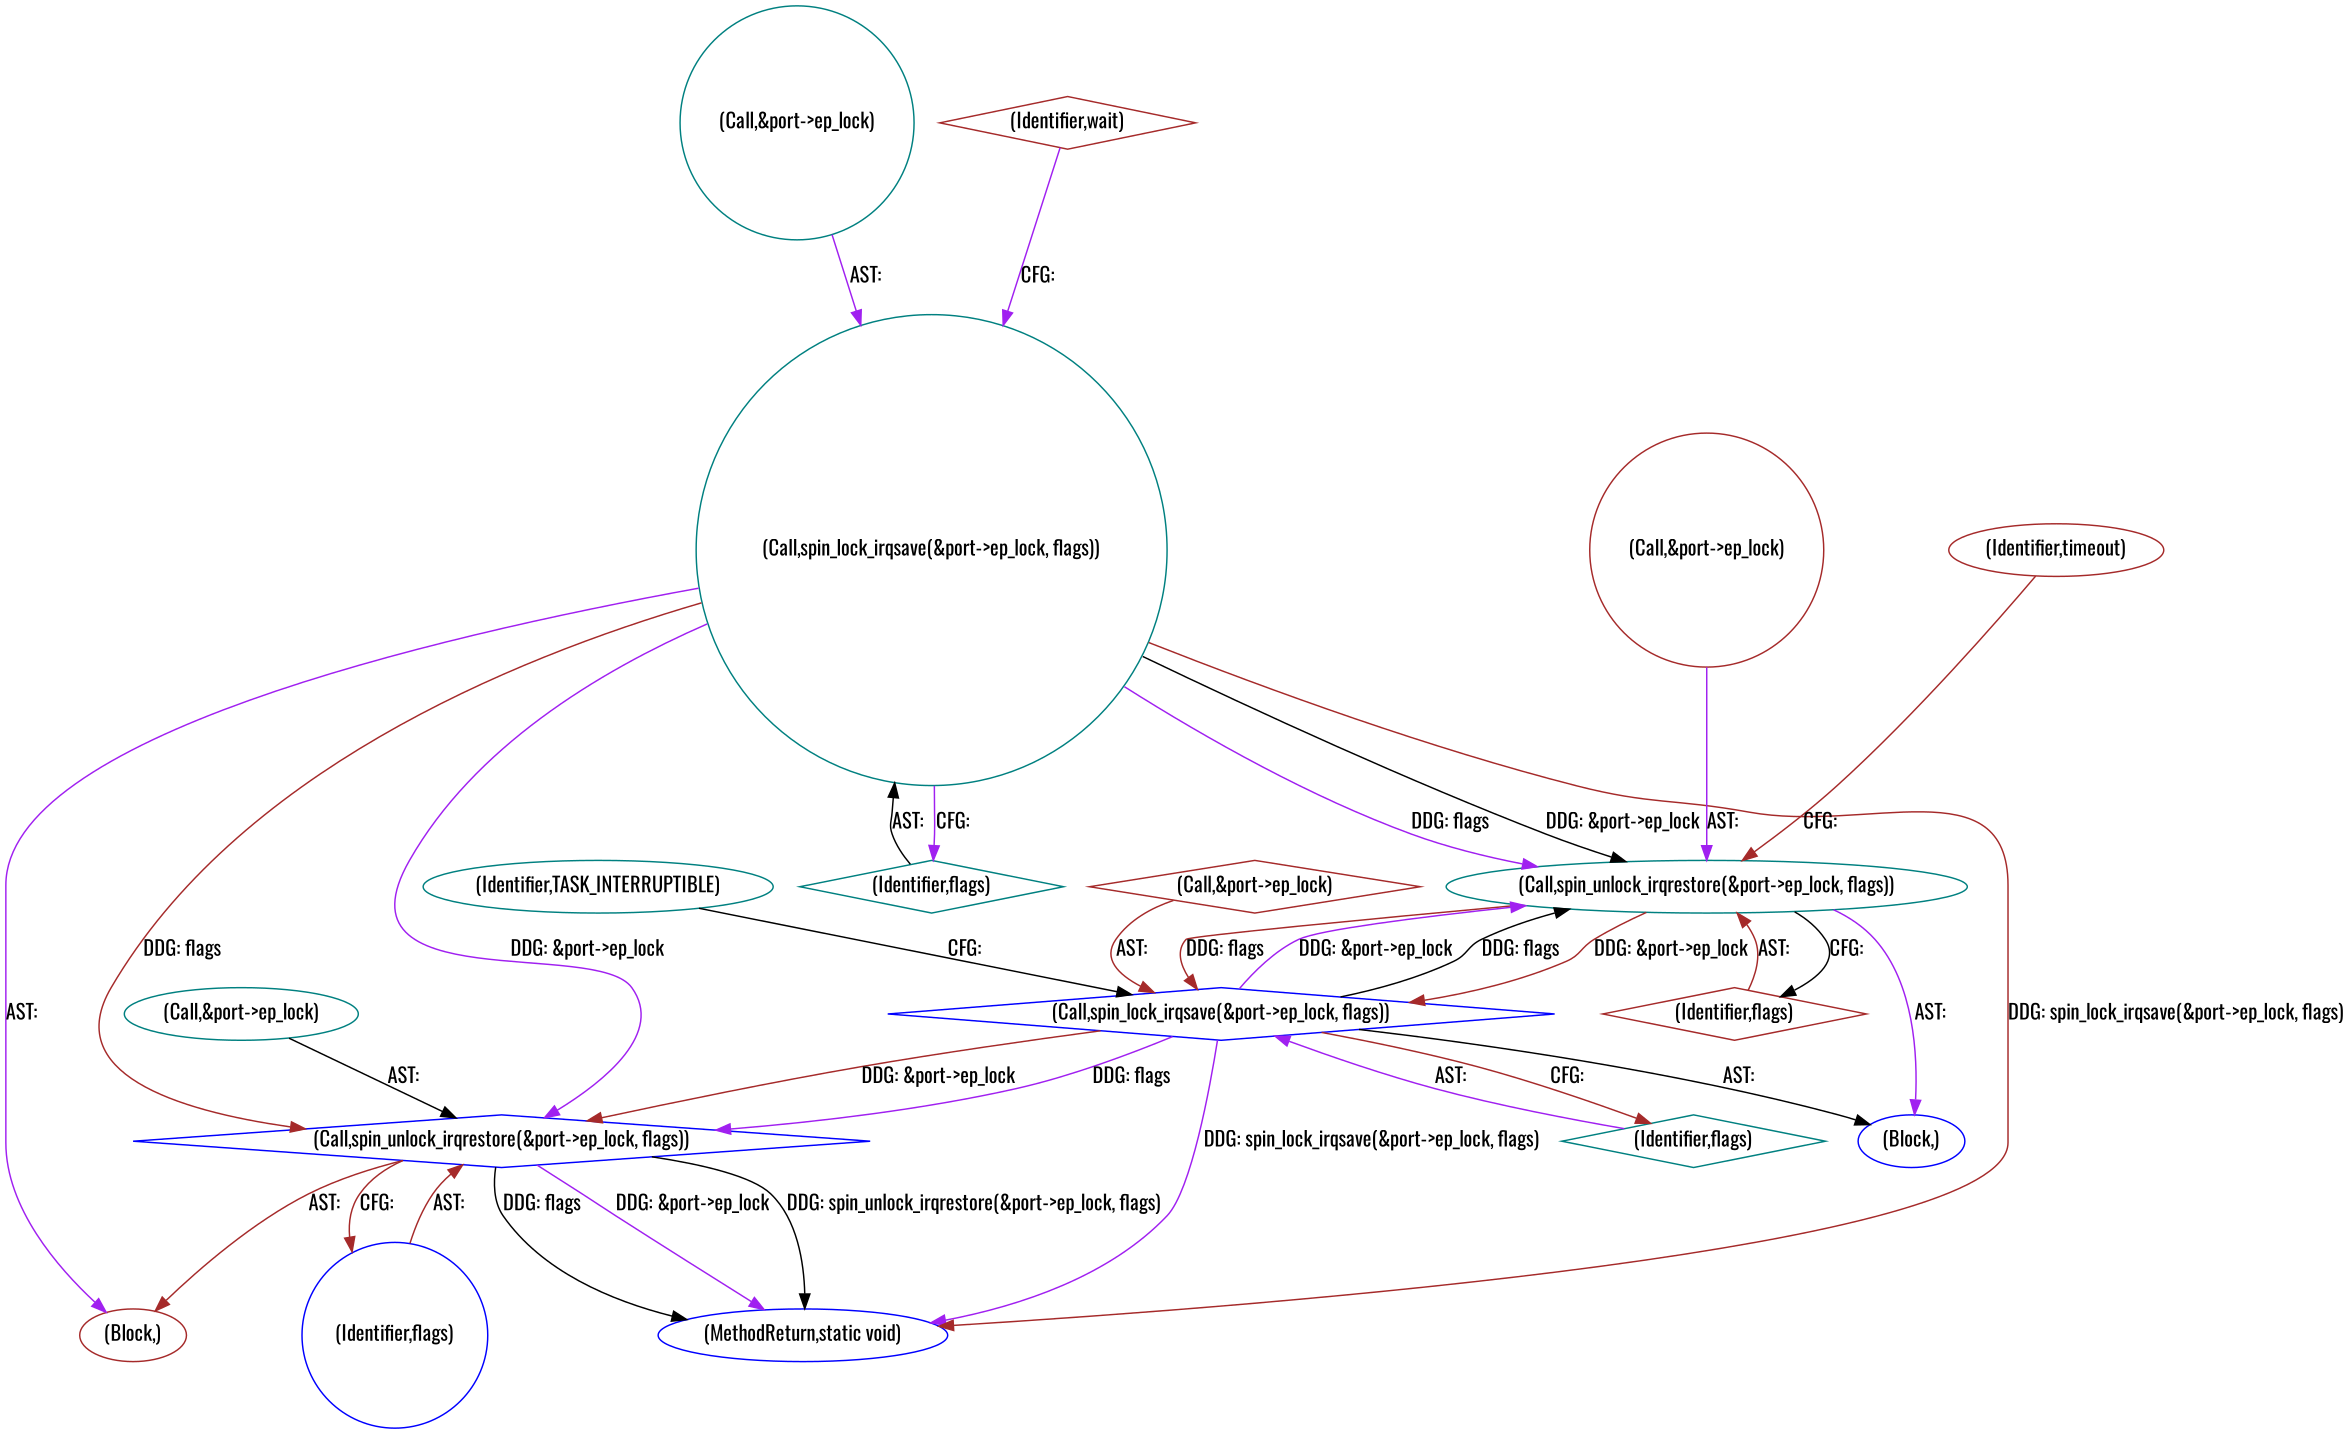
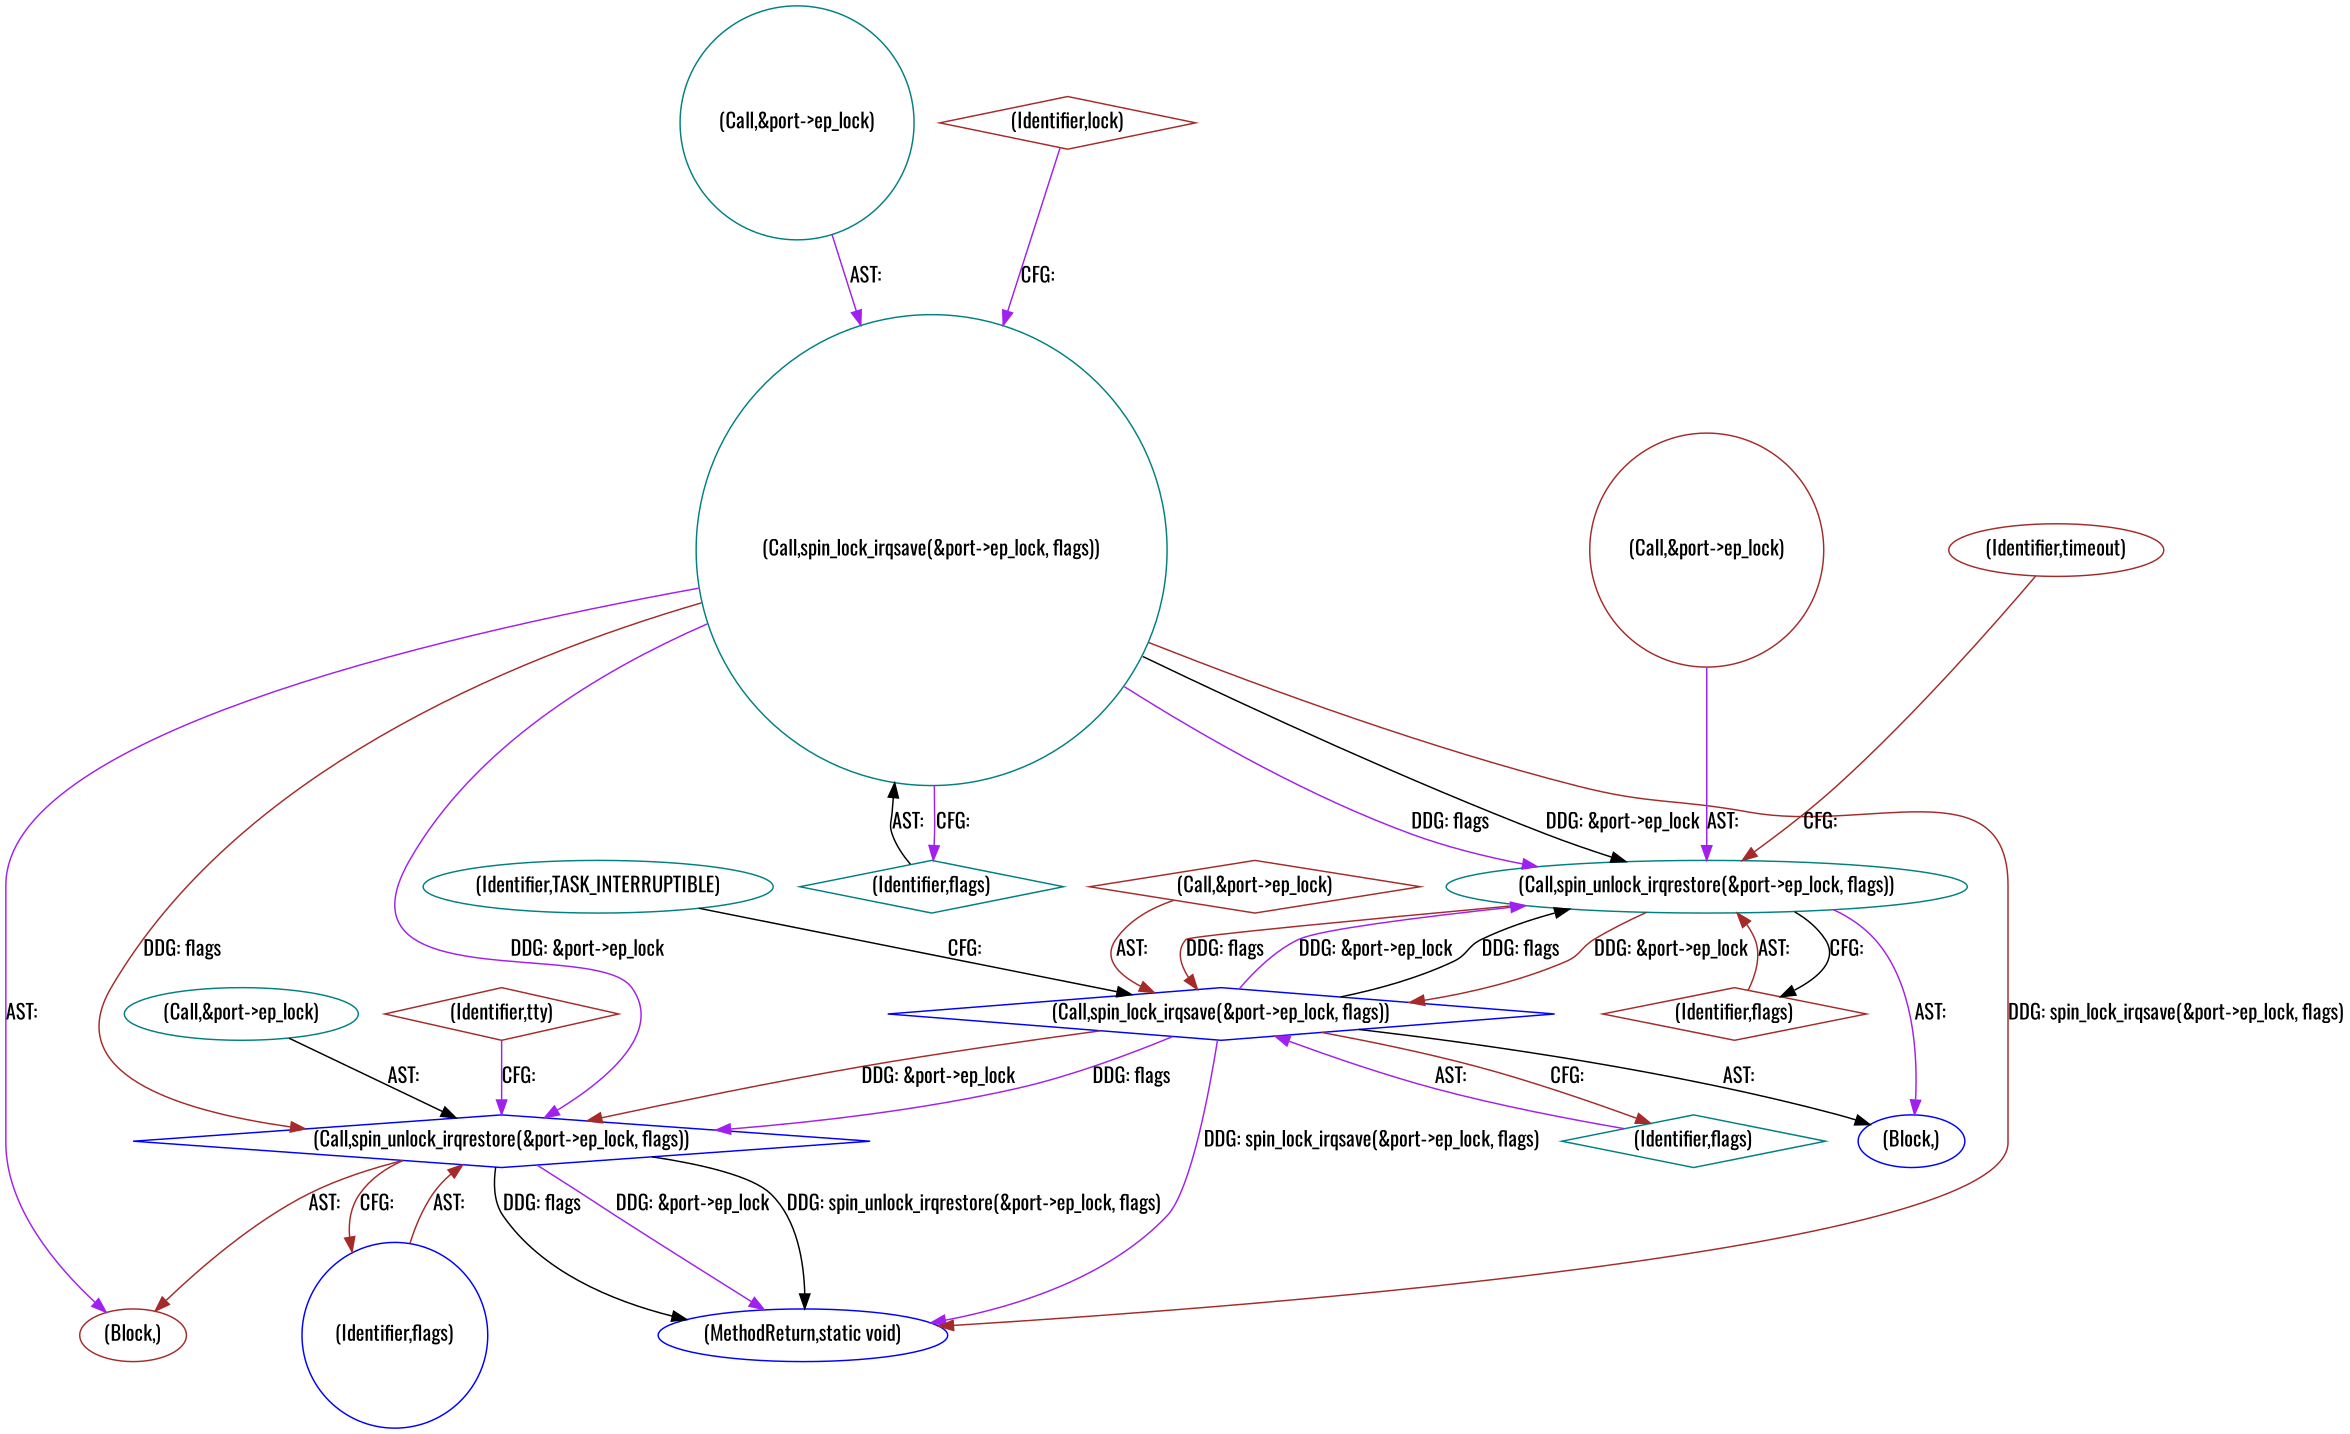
(1068, 123) -> (1068, 123)
none -> (502, 1014)
